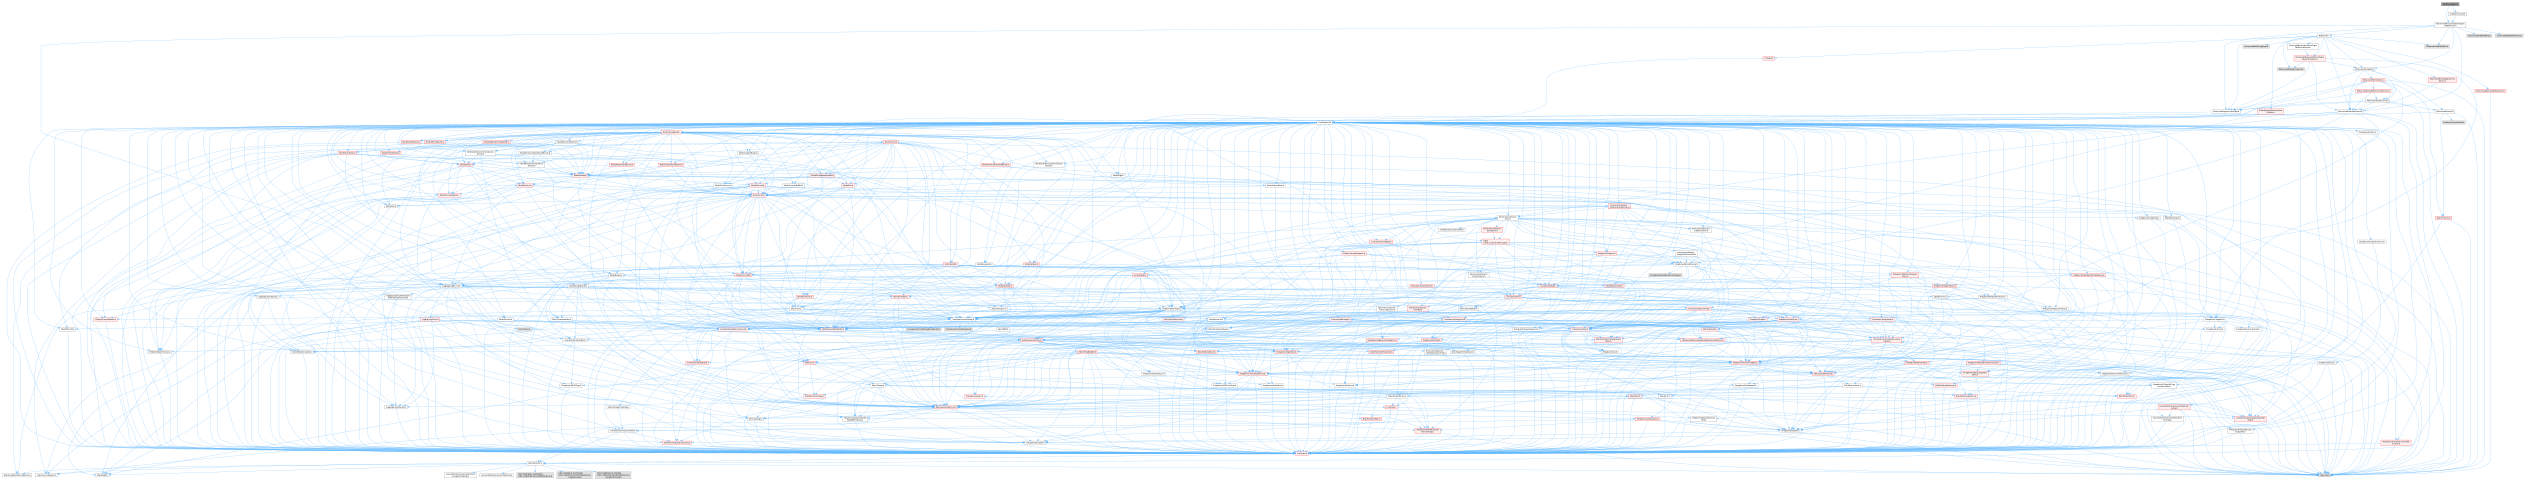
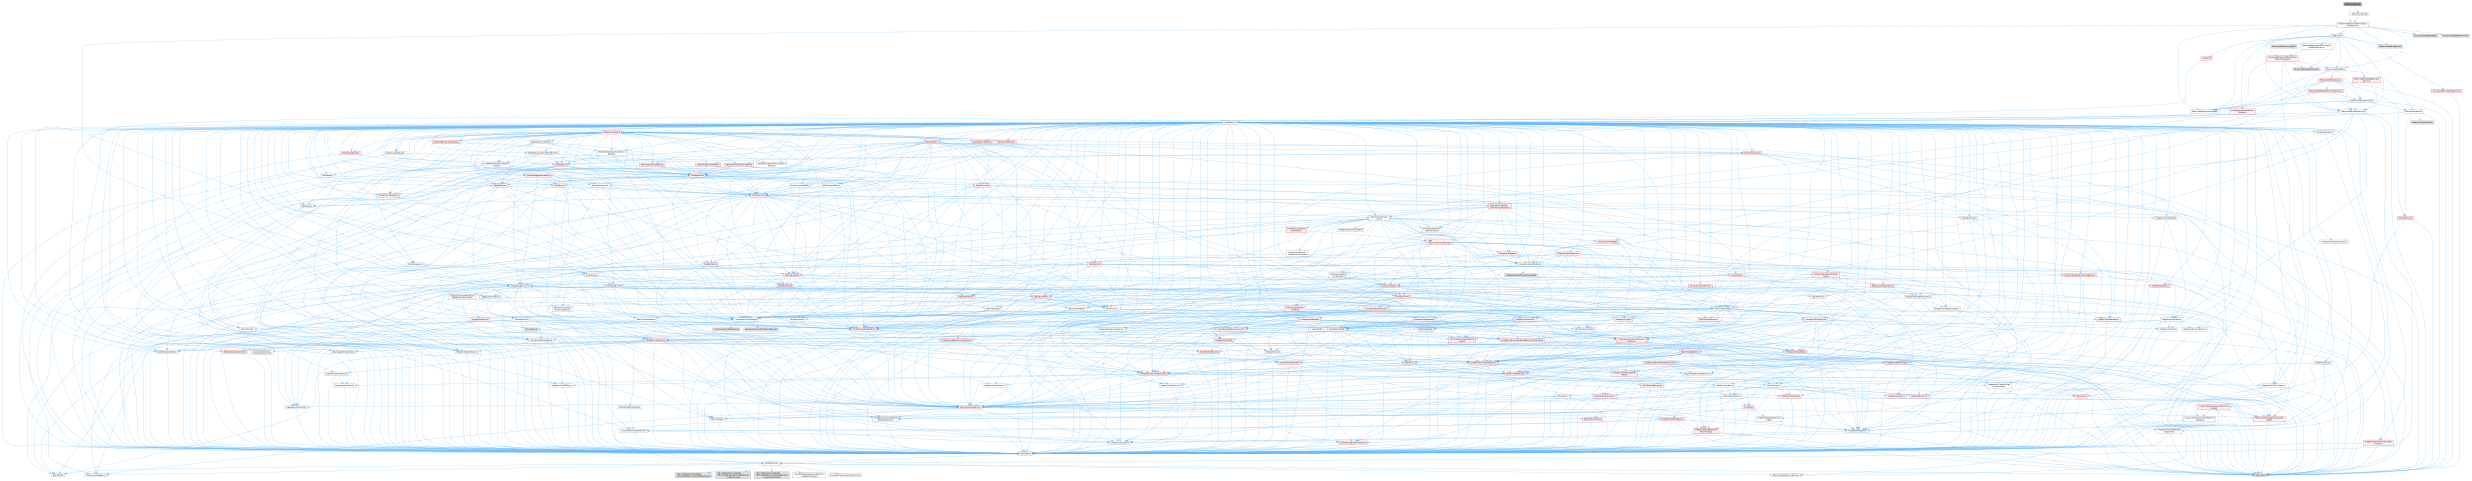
none -> (327, 134)
